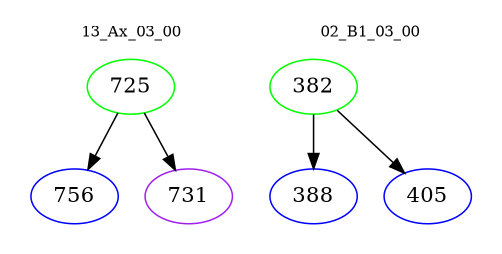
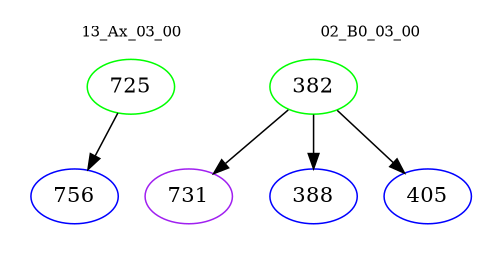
(371, 33) -> (371, 33)
(156, 135) -> (268, 127)
